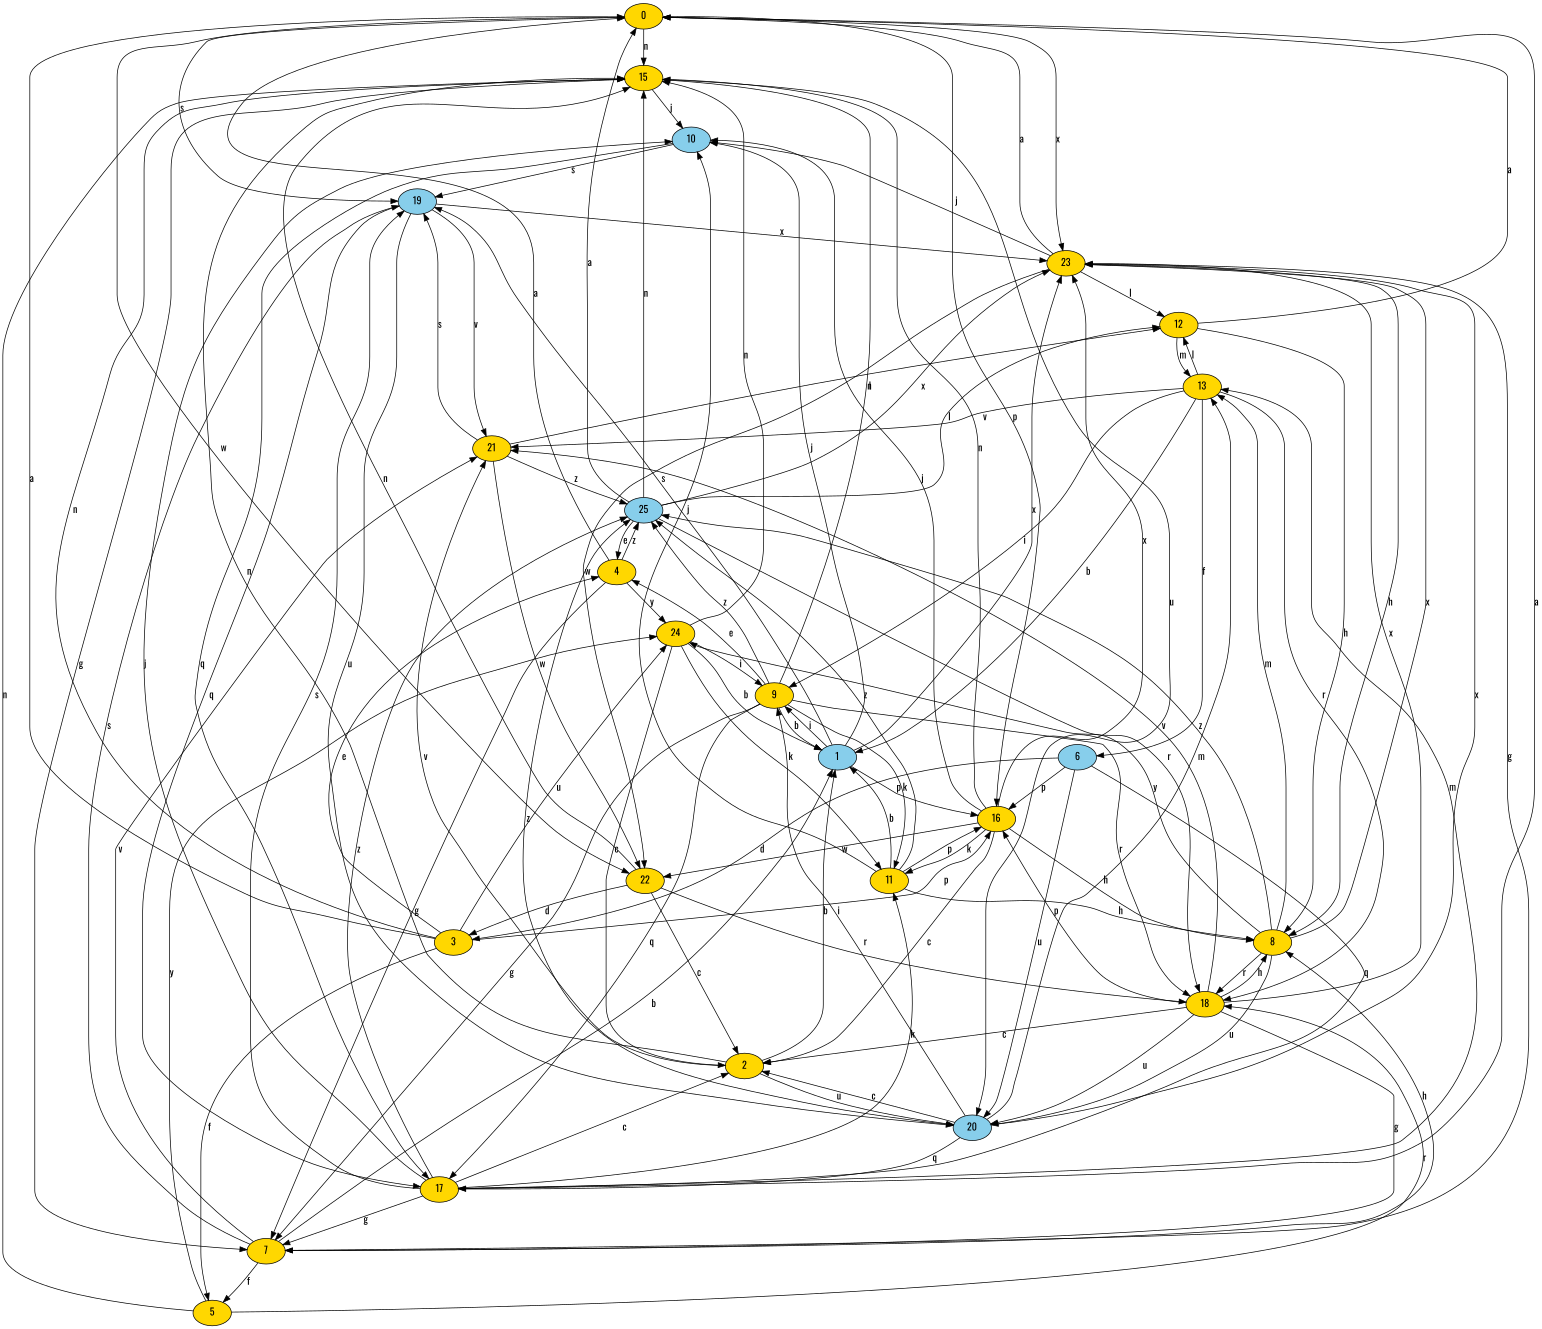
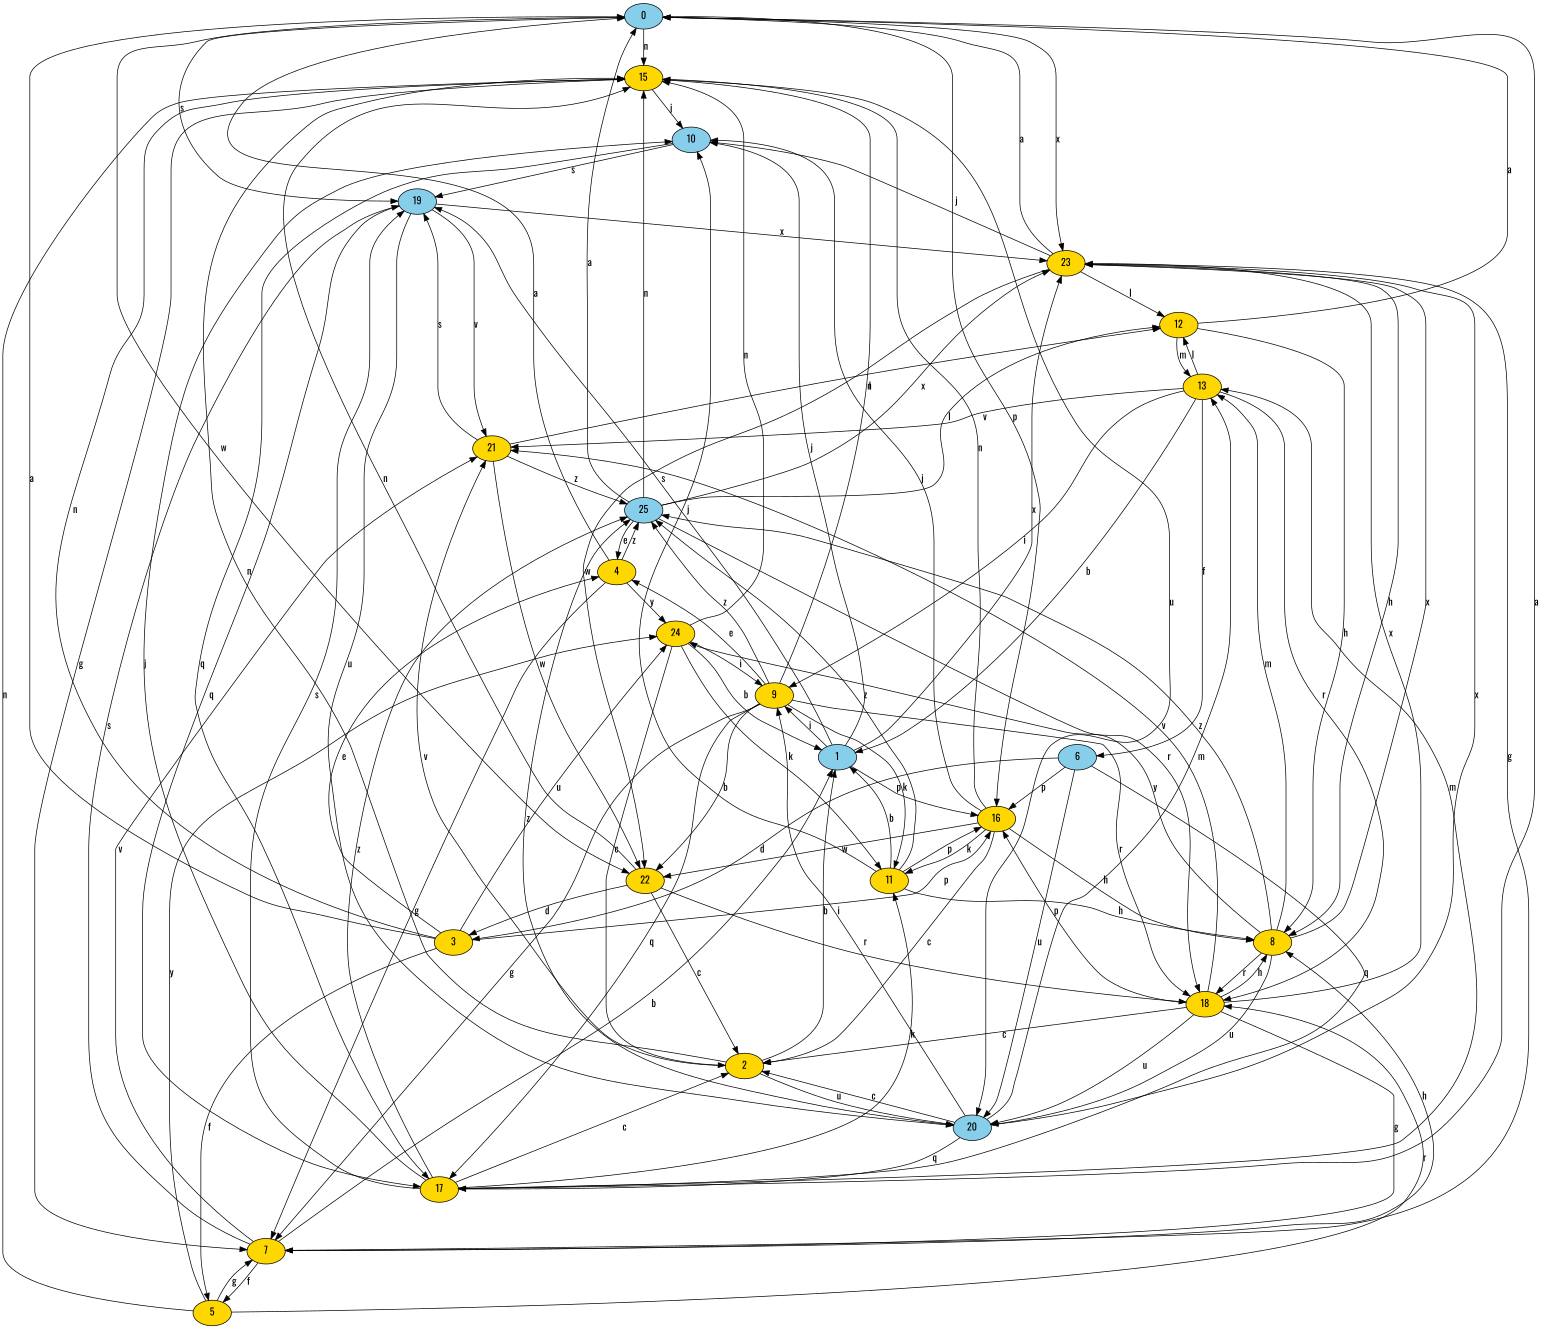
(644, 16) -> (644, 16)
(1143, 581) -> none
(793, 731) -> (721, 788)
(356, 1219) -> (229, 1280)
